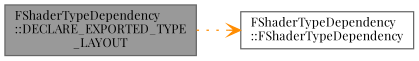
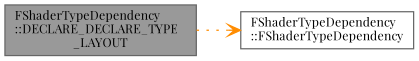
(101, 30) -> (101, 30)
